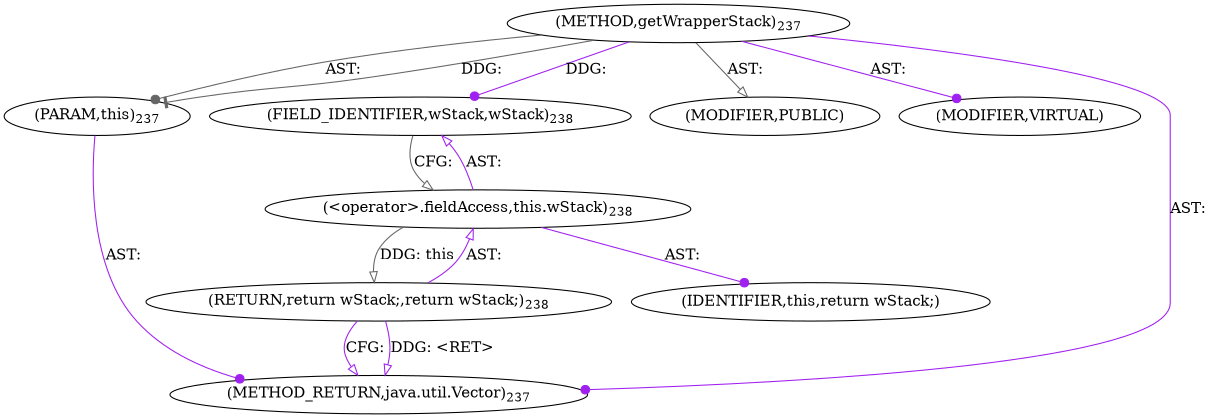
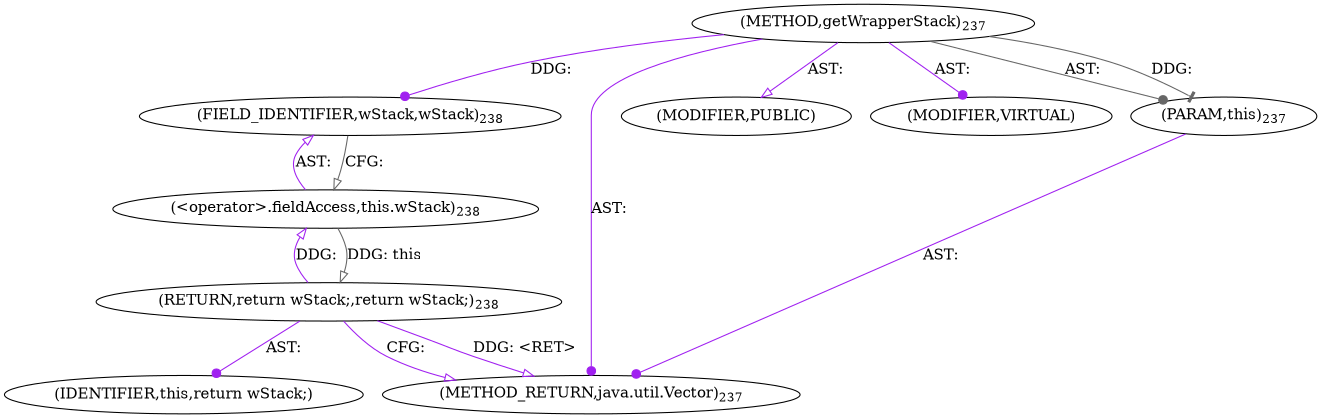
(718, 66) -> (804, 67)
(641, 254) -> (260, 346)
(486, 255) -> (319, 255)
